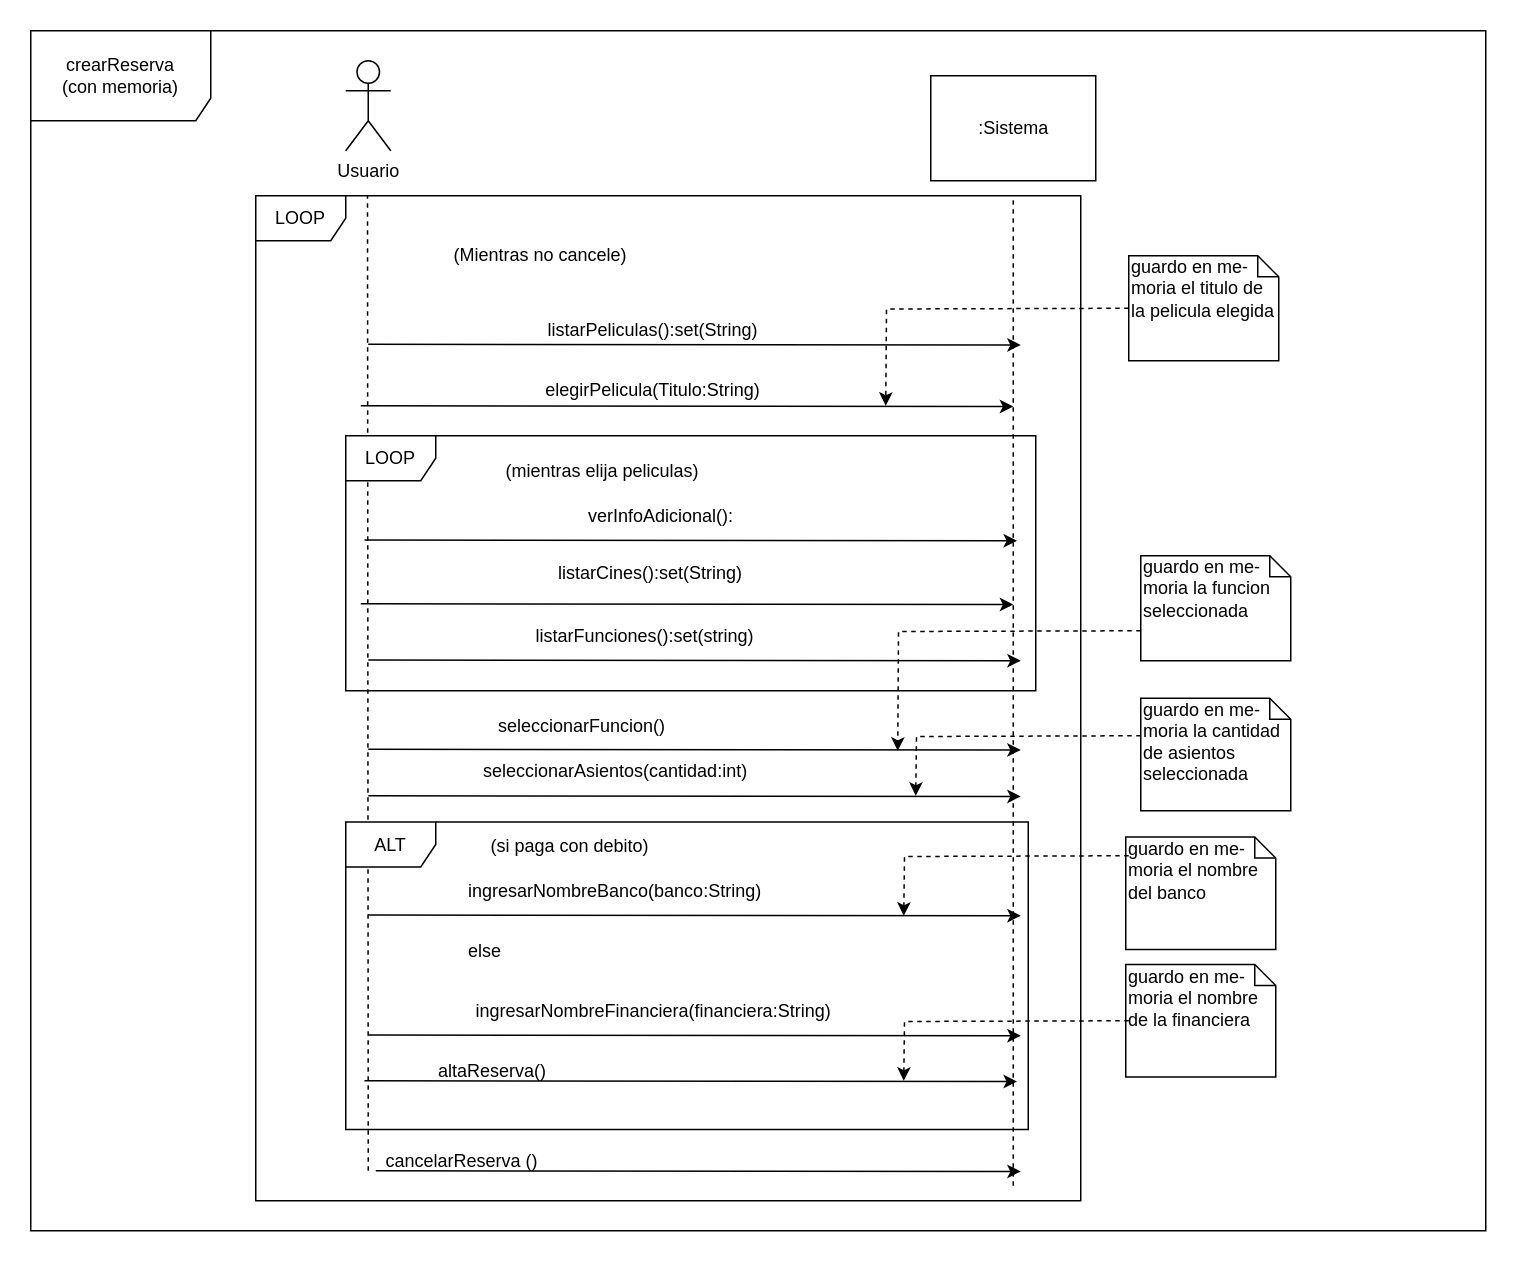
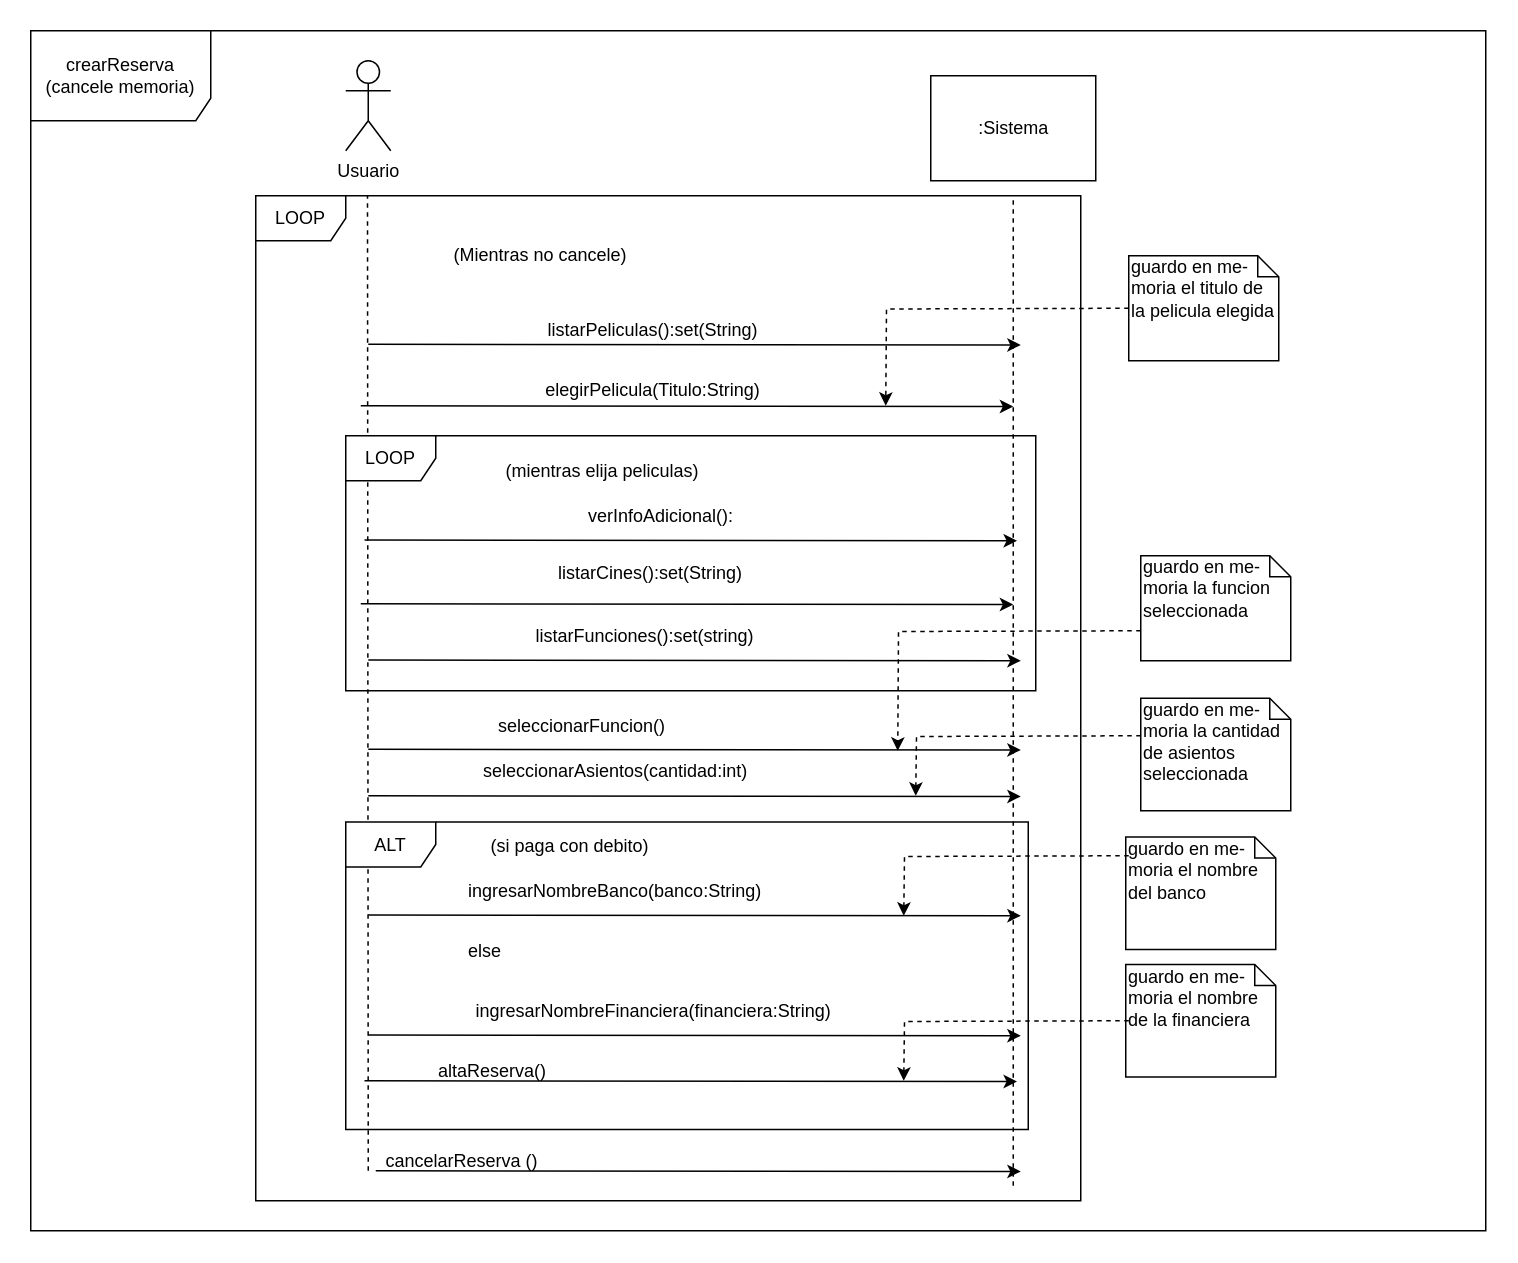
(121, 76) -> (121, 76)
